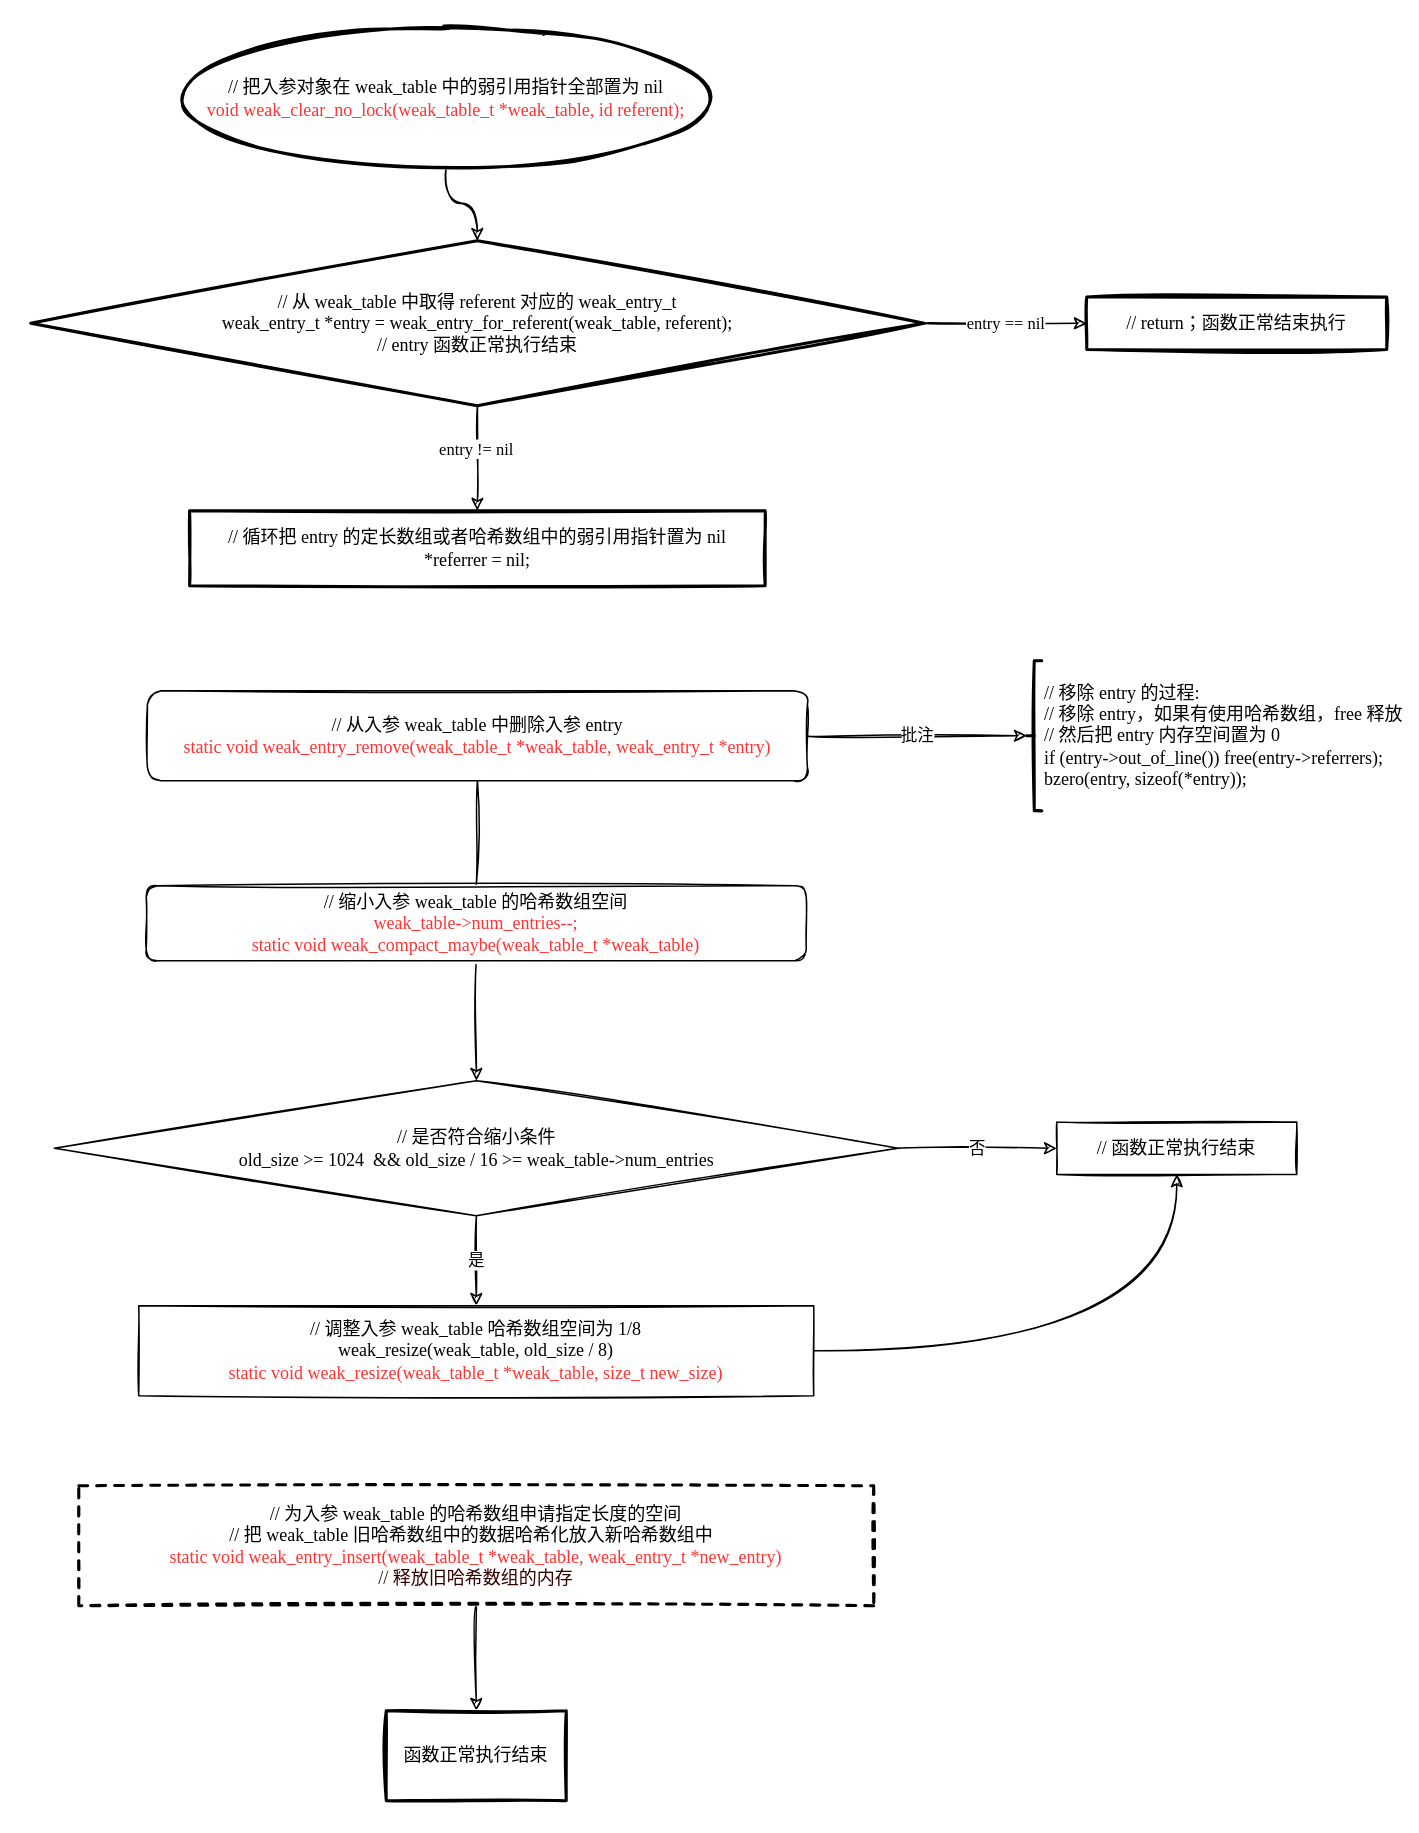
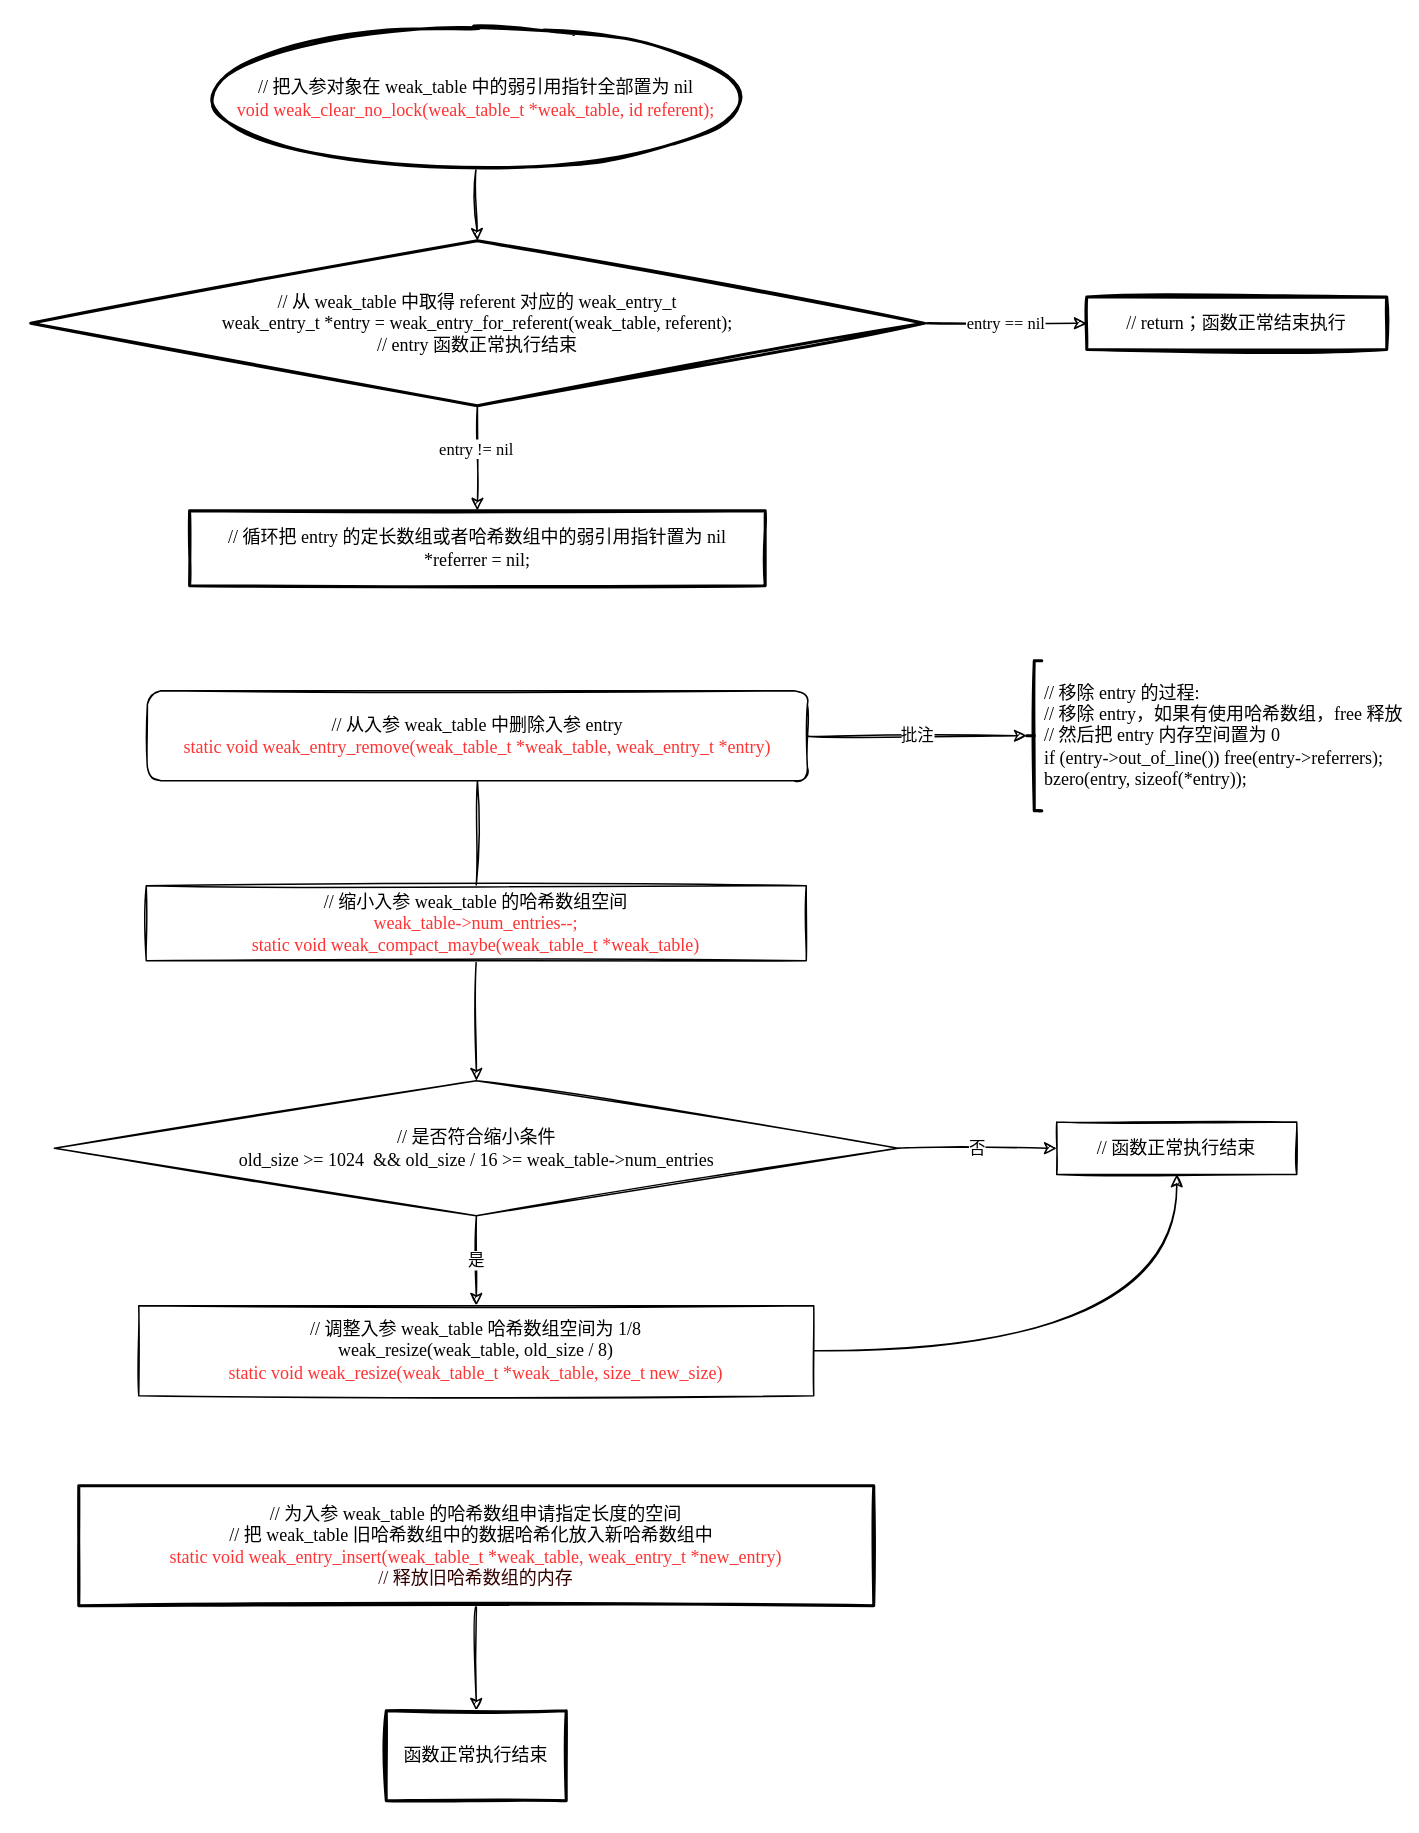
(446, 98) -> (476, 98)
(476, 923) -> (476, 923)
(476, 1546) -> (476, 1546)
